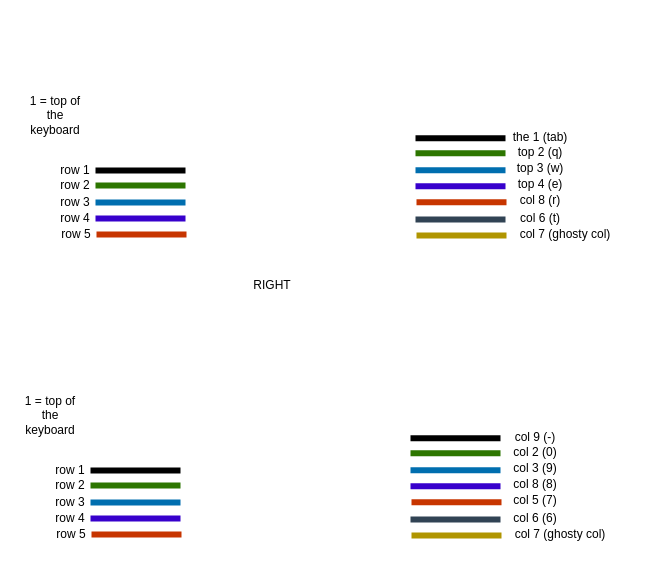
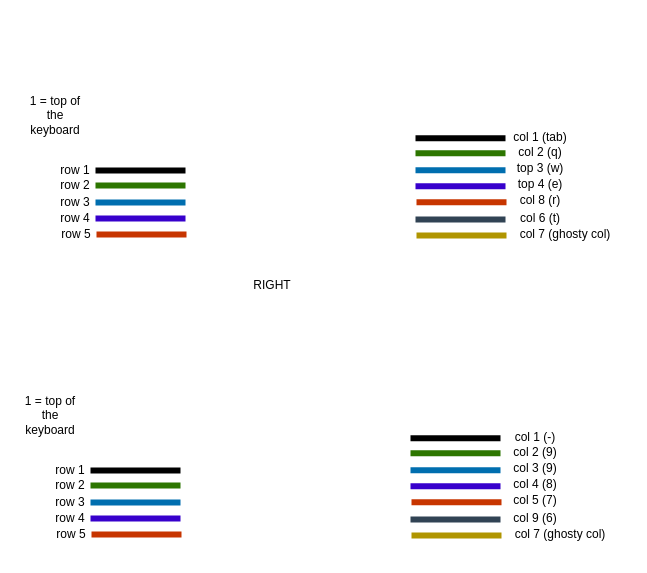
(541, 138) -> (541, 138)
(541, 153) -> (541, 153)
(536, 438) -> (536, 438)
(536, 453) -> (536, 453)
(536, 485) -> (536, 485)
(536, 519) -> (536, 519)
